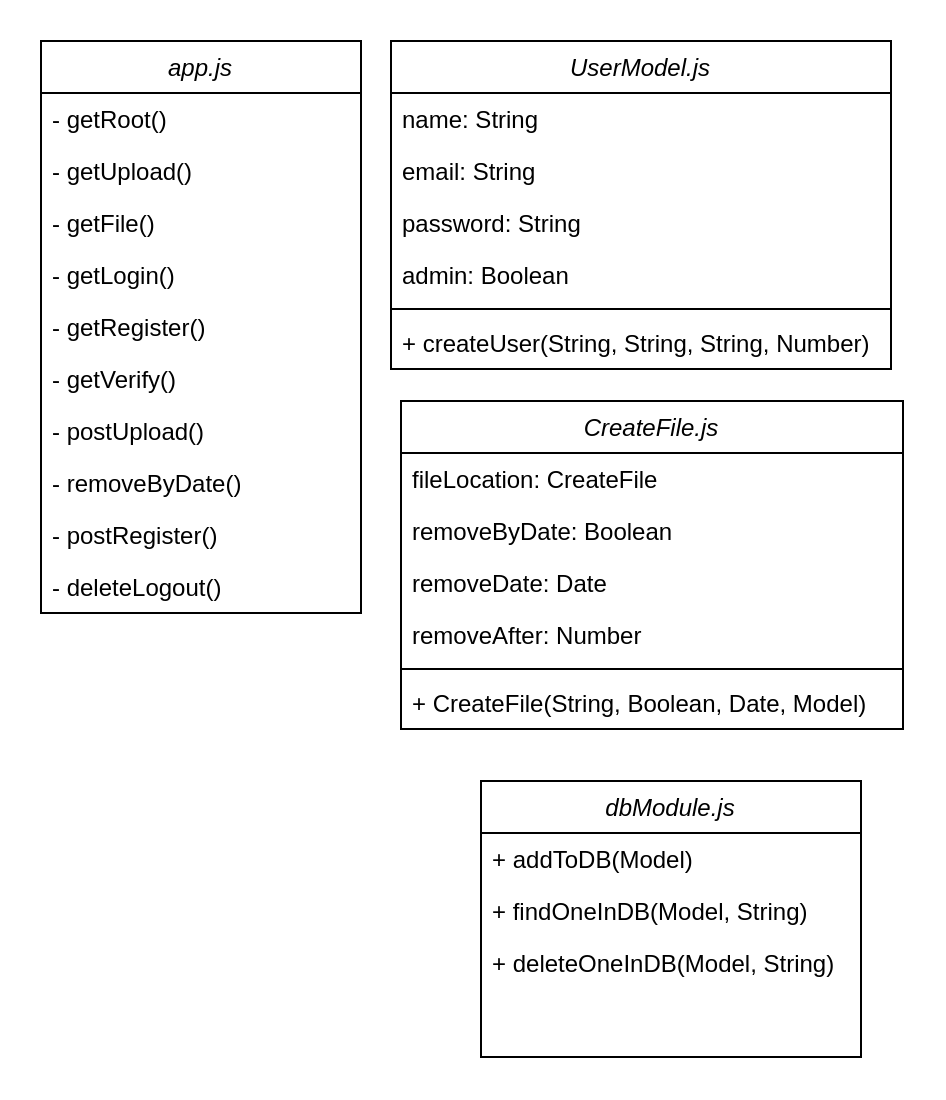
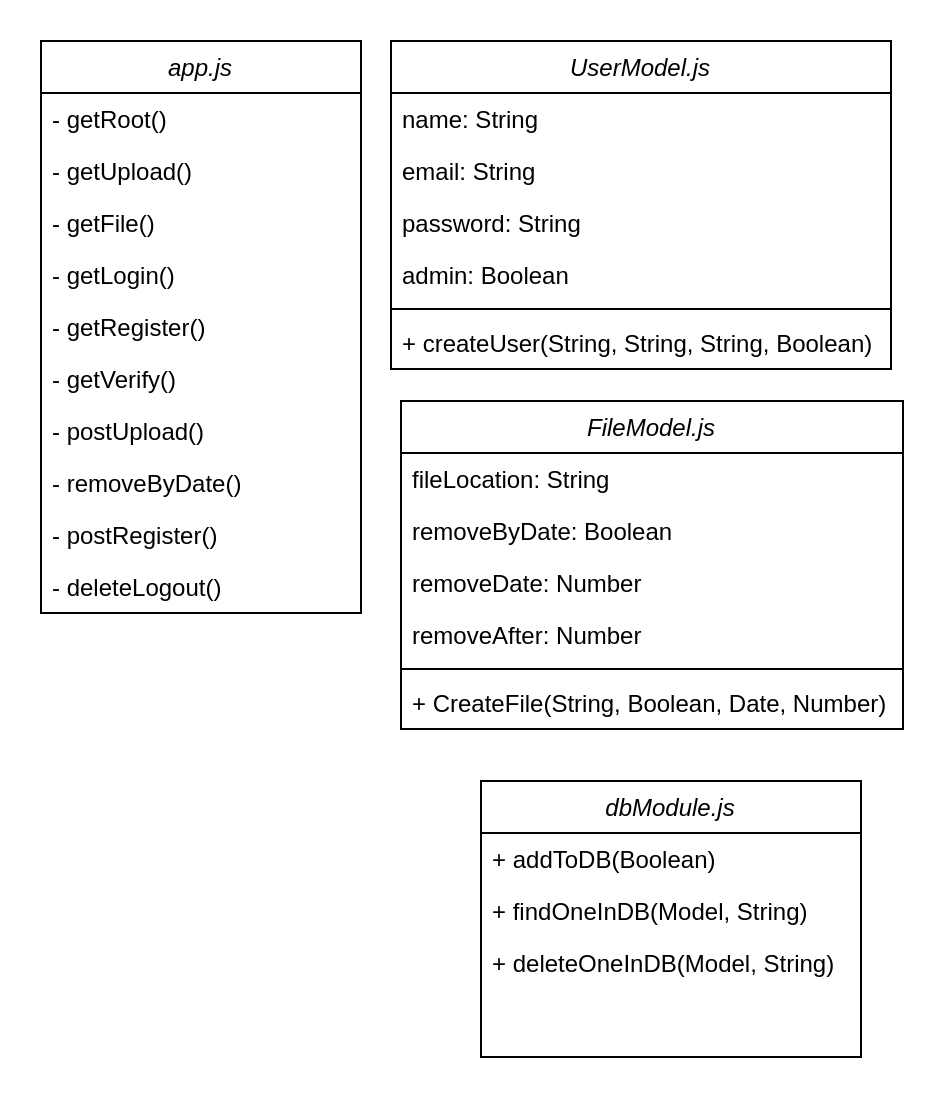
(666, 344) -> (670, 344)
(651, 428) -> (651, 428)
(551, 480) -> (528, 480)
(513, 584) -> (527, 584)
(657, 704) -> (667, 704)
(593, 860) -> (607, 860)
